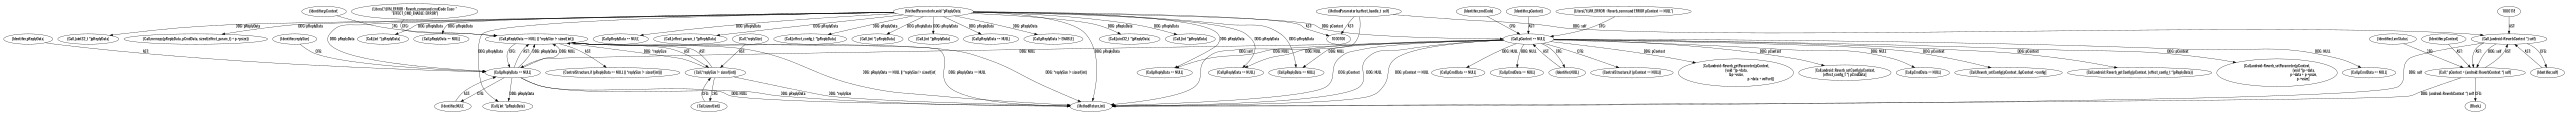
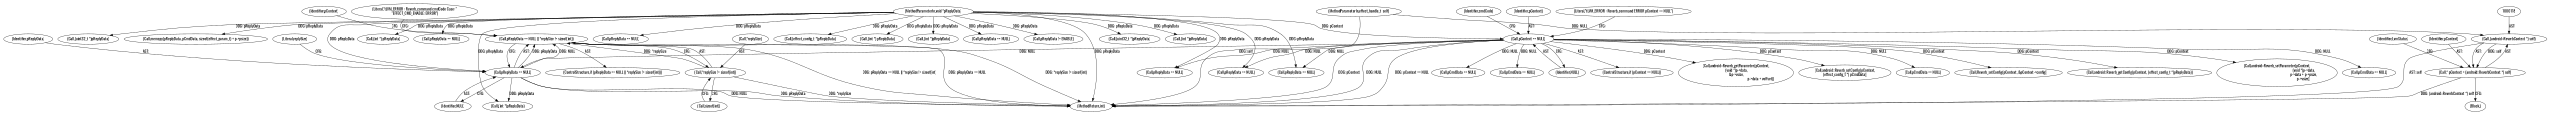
(1580, 27) -> (1580, 27)
(295, 39) -> (295, 39)
(690, 39) -> none
(1339, 39) -> none
(688, 52) -> (688, 52)
(1581, 52) -> (1581, 52)
(2415, 73) -> (2415, 73)
(2548, 73) -> none
